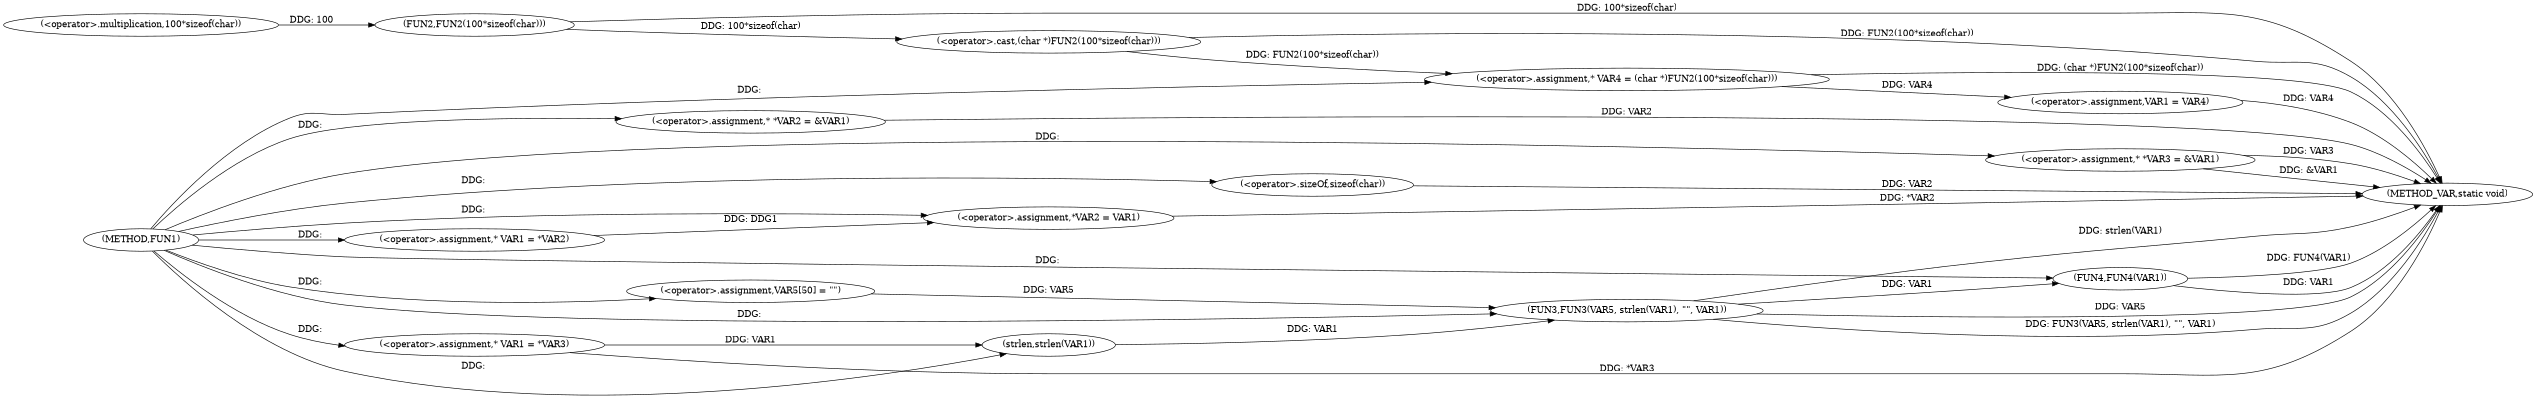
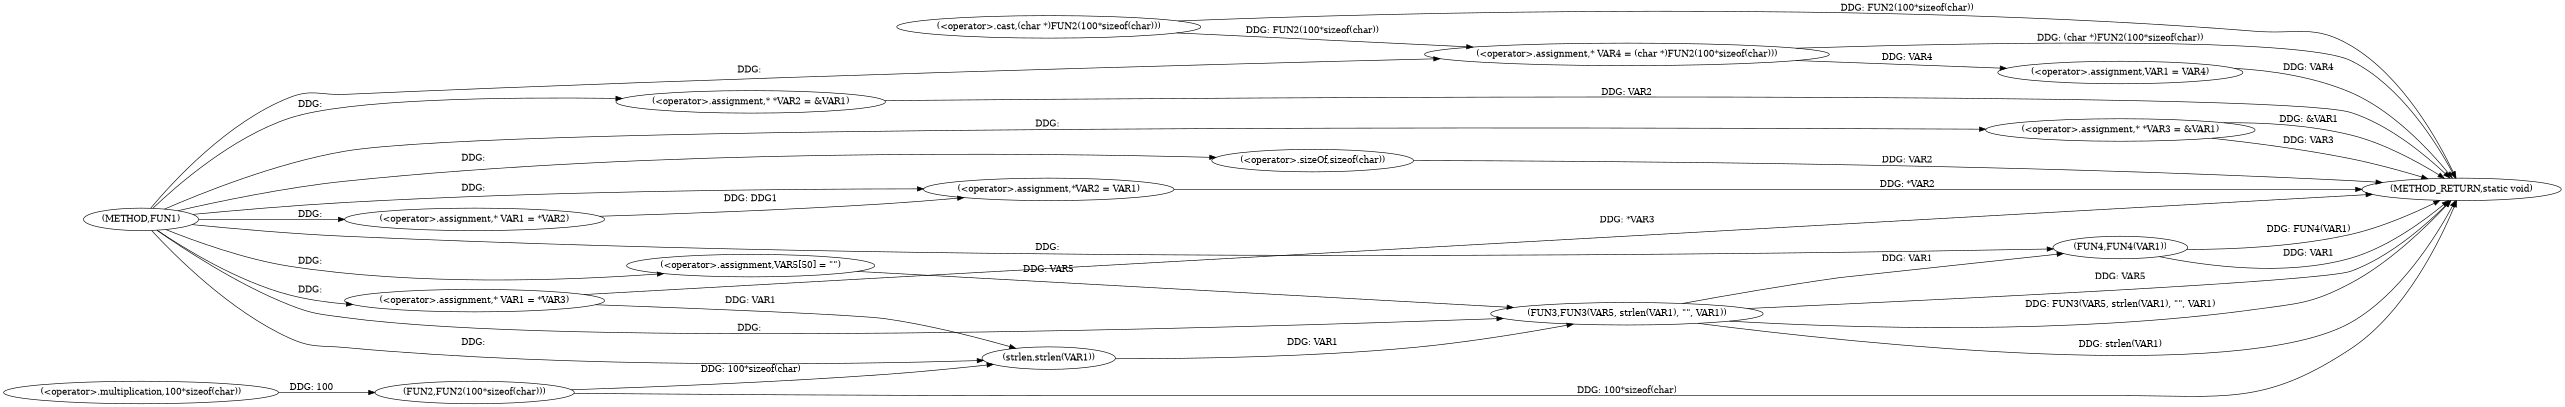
(731, 35) -> (779, 381)
(2447, 194) -> (2462, 189)
